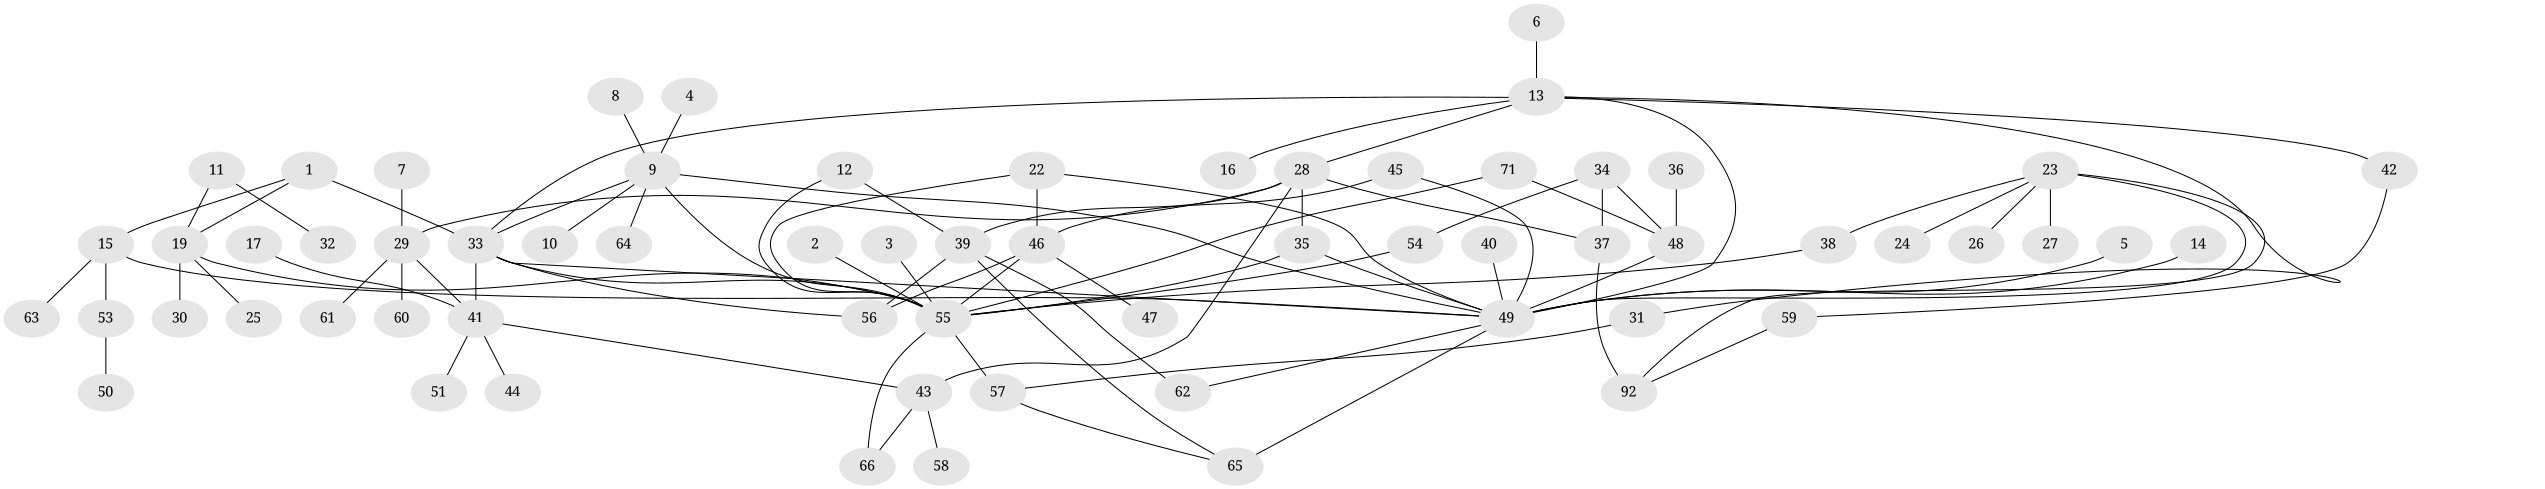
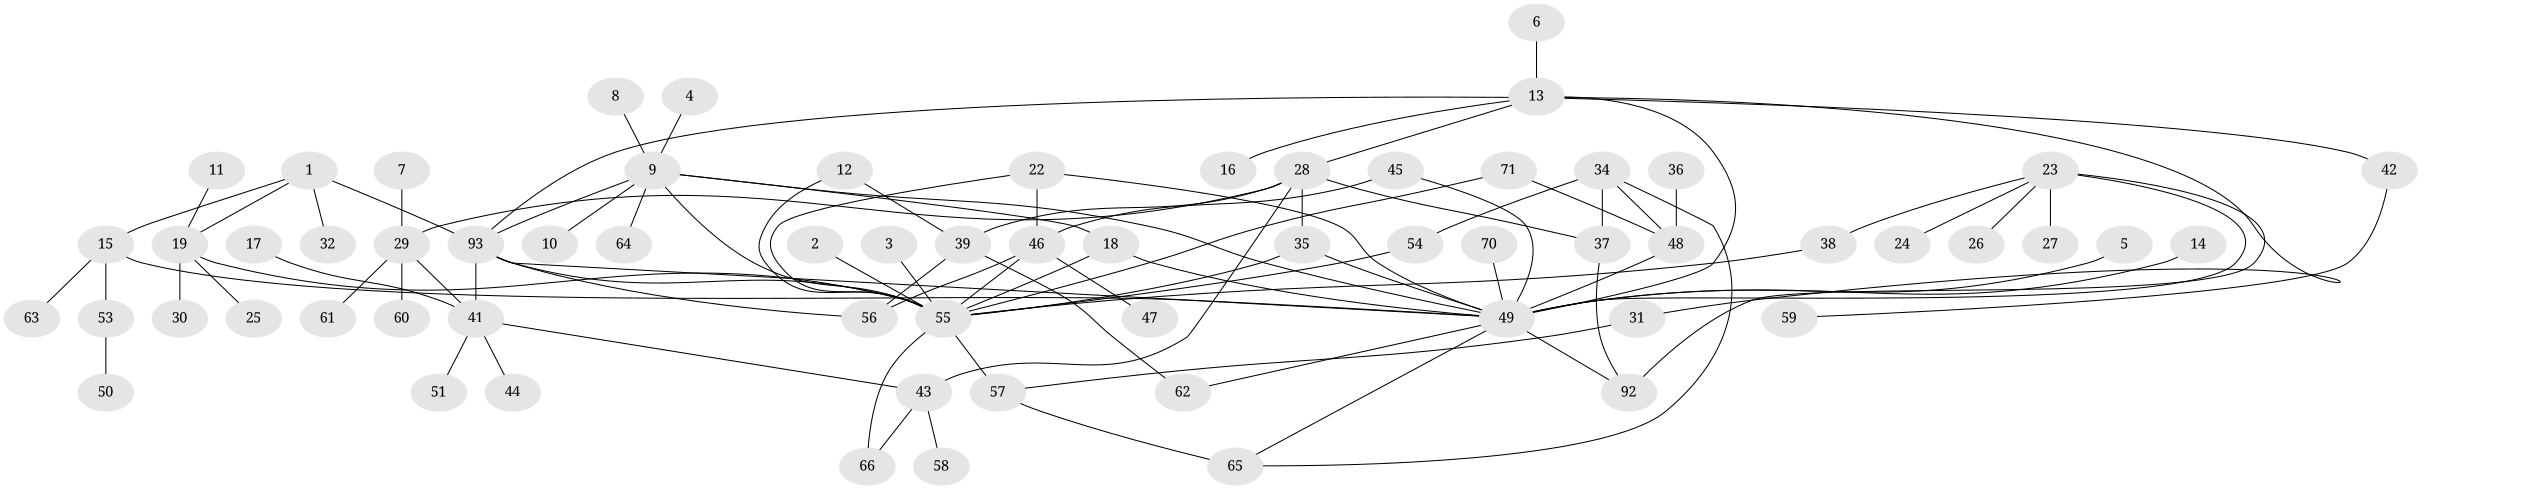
(272, 208) -> (319, 208)
(476, 245) -> (476, 245)
none -> (1111, 245)
(1489, 245) -> (1489, 245)
(1078, 356) -> (1620, 432)
(1709, 356) -> (1568, 356)
